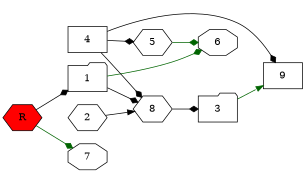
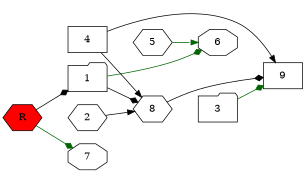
(196, 14) -> (196, 14)
(116, 41) -> none
(181, 42) -> (181, 42)
(116, 69) -> (116, 69)
(247, 94) -> (247, 94)
(181, 109) -> (210, 86)
